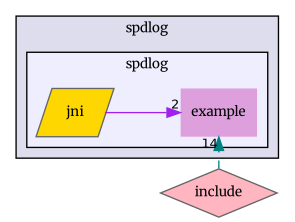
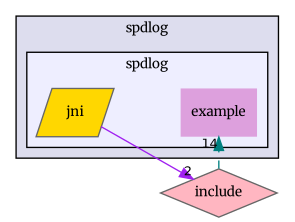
(136, 113) -> (123, 139)
